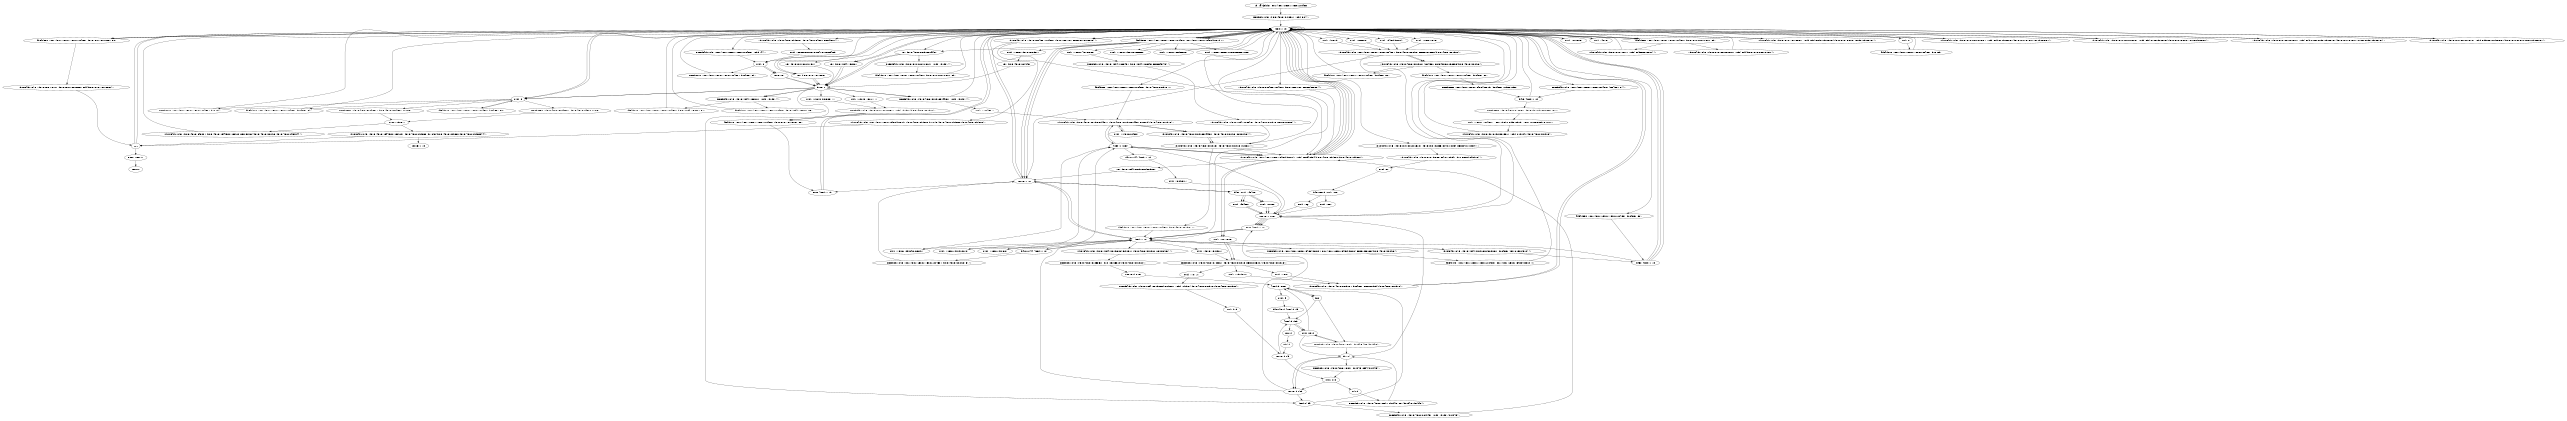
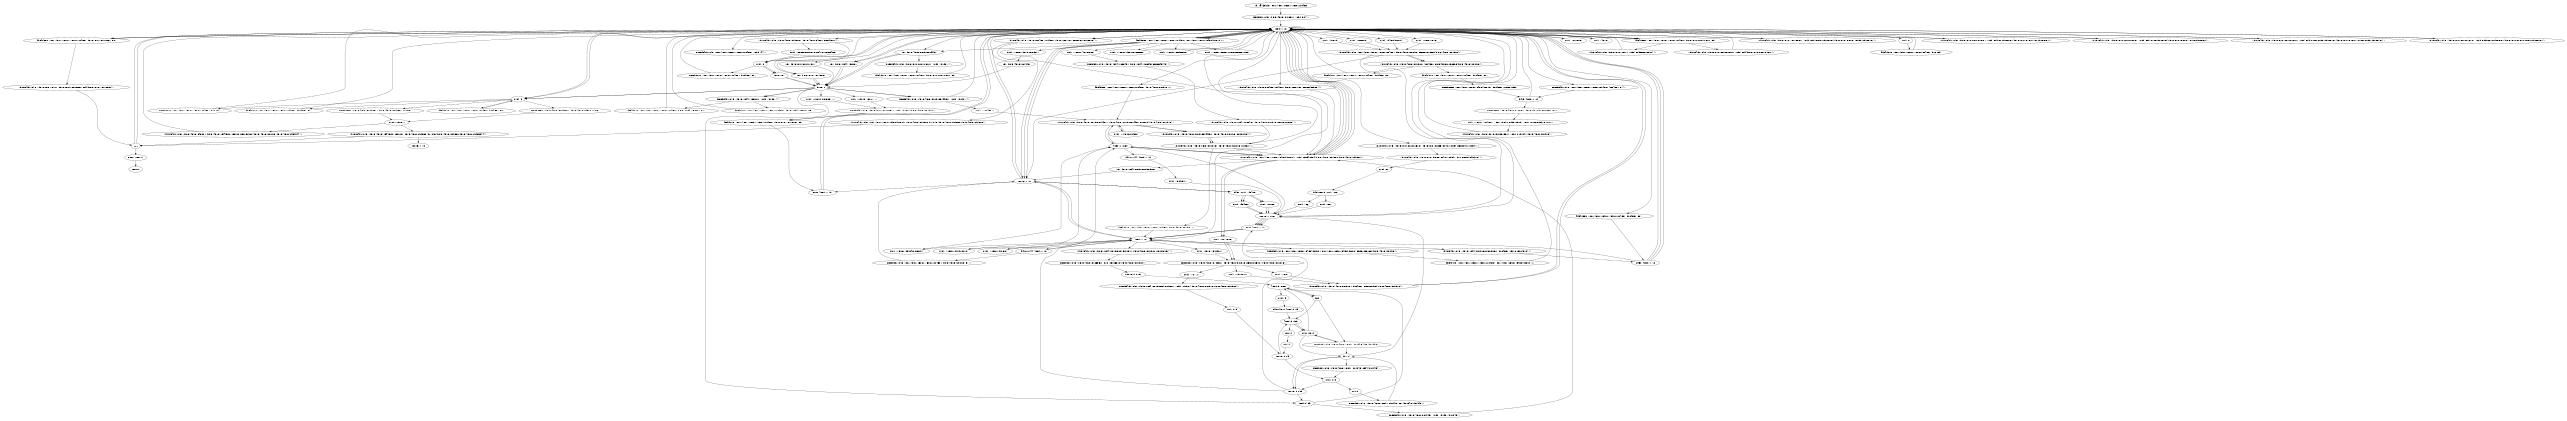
(746, 58) -> (829, 59)
